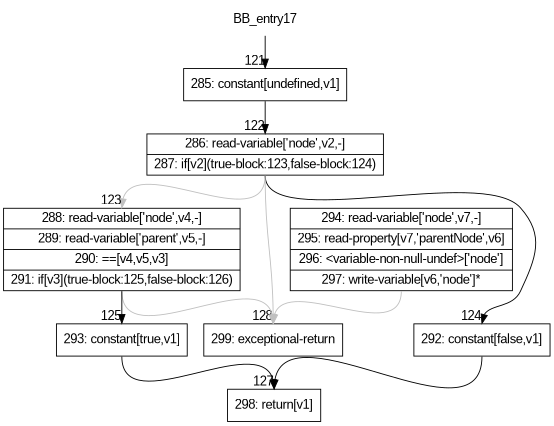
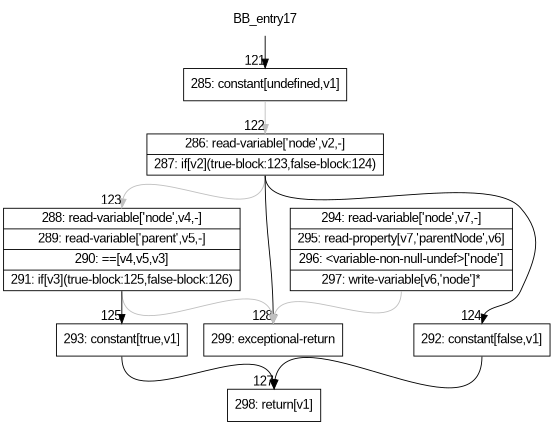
(265, 113) -> (265, 113)
(269, 245) -> (269, 245)
